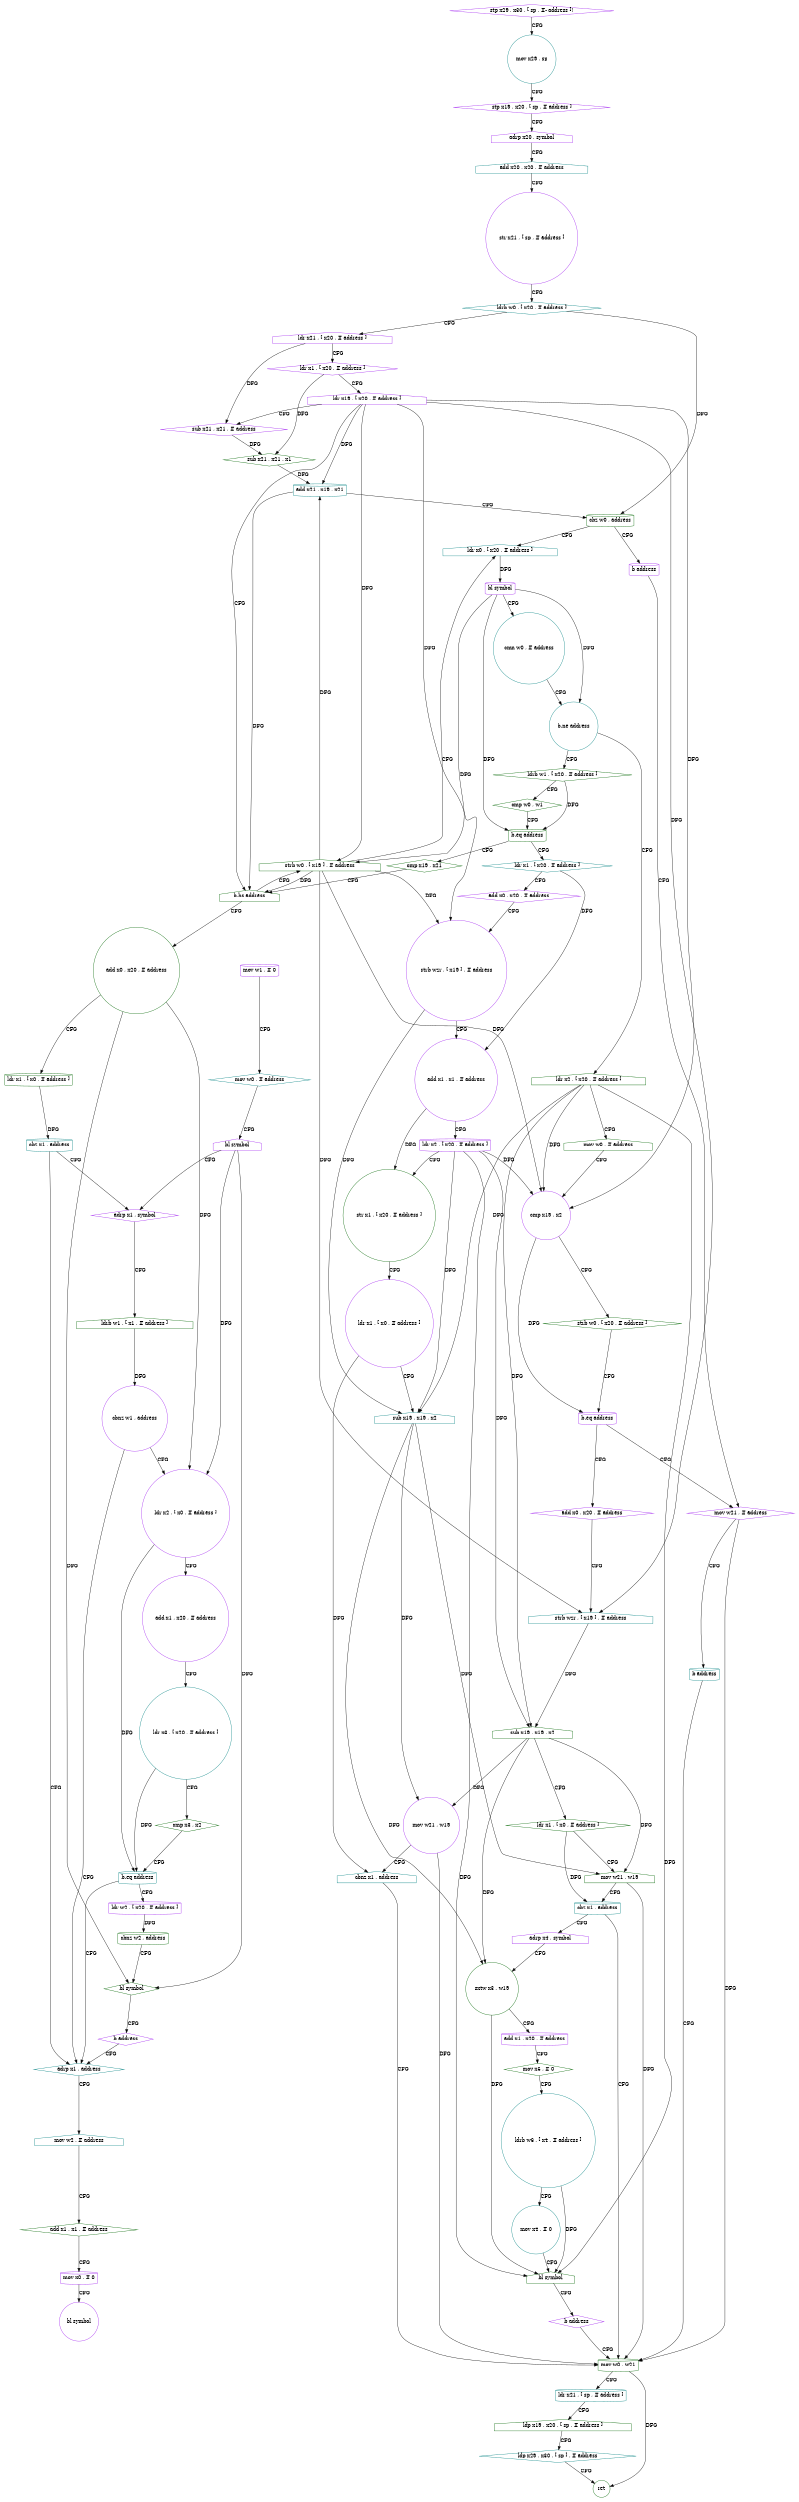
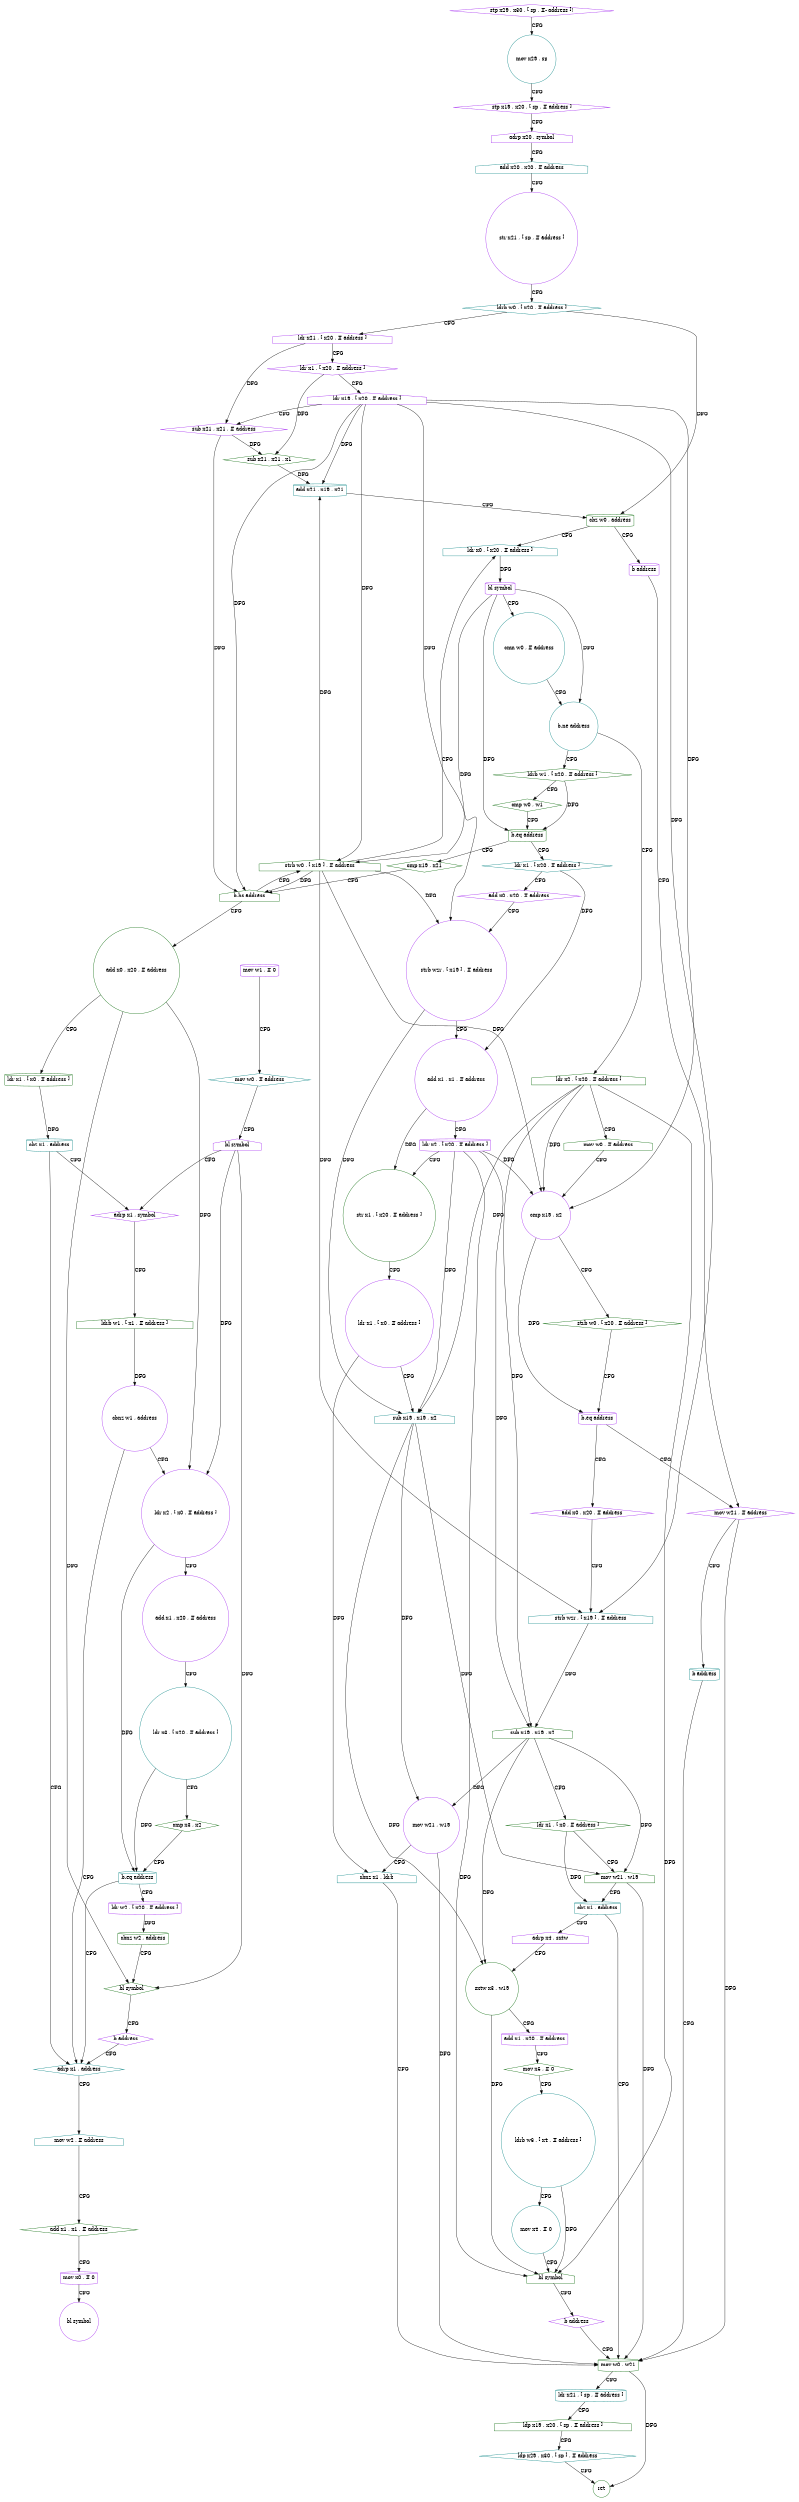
(240, 604) -> (240, 604)
(253, 676) -> (214, 667)
(377, 1878) -> (377, 1878)
(550, 1938) -> (550, 1938)
